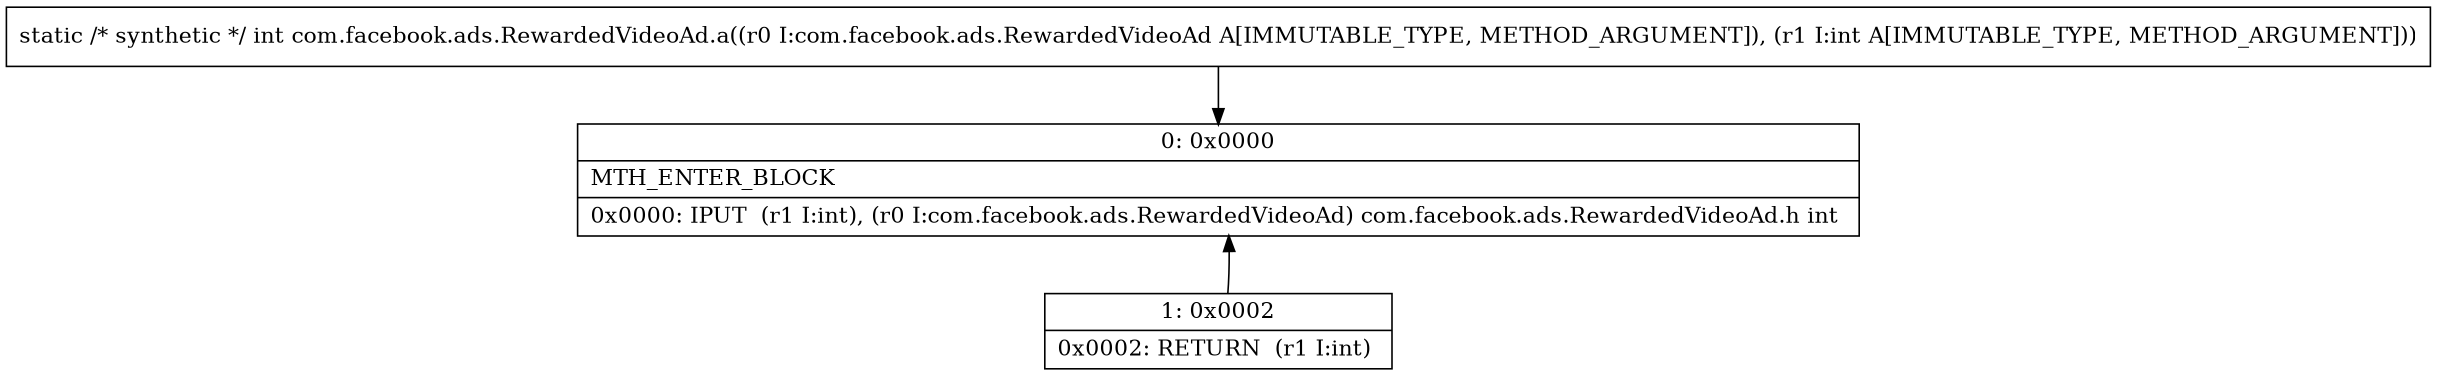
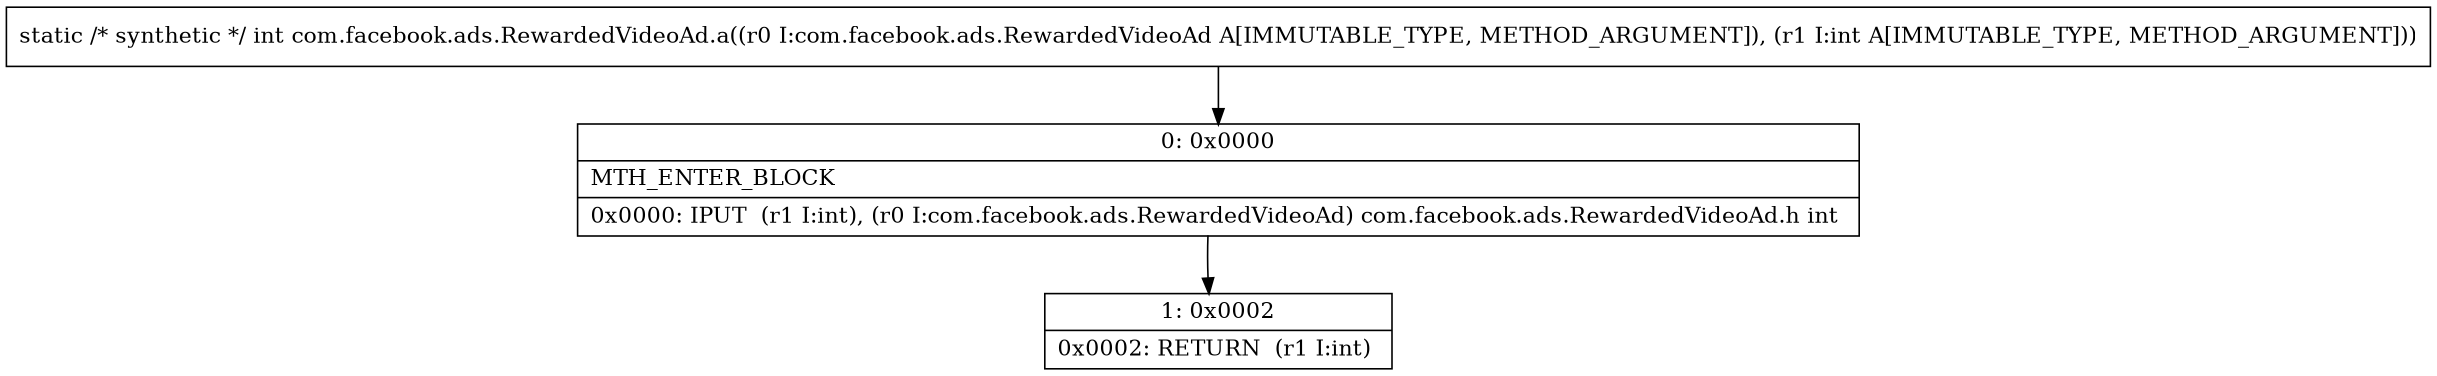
(1229, 273) -> (1208, 257)
